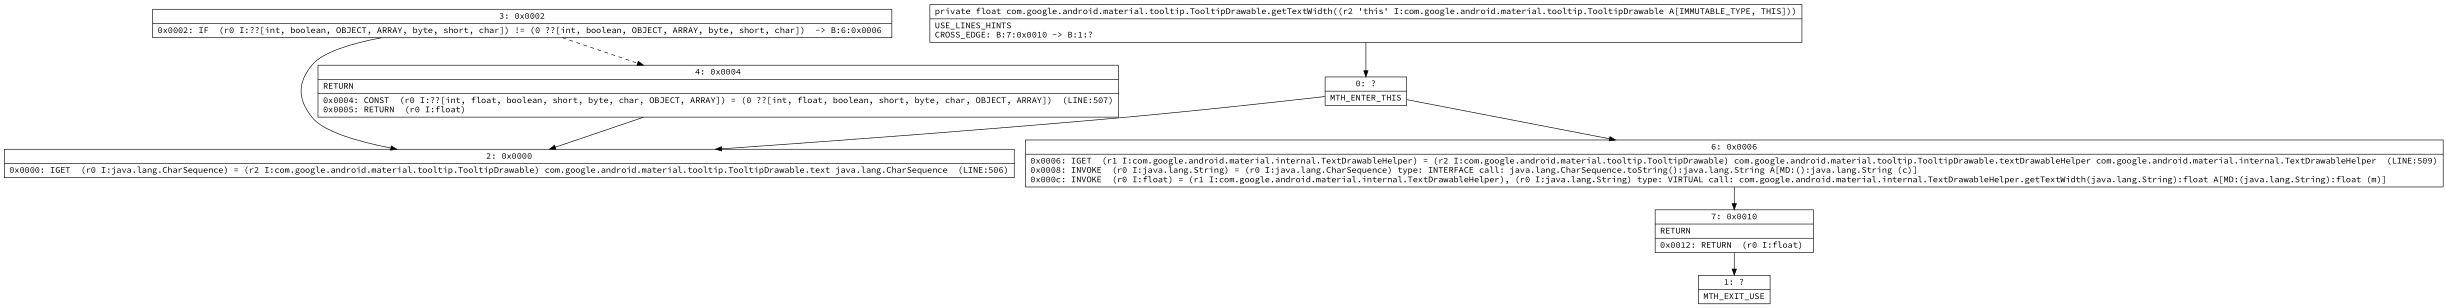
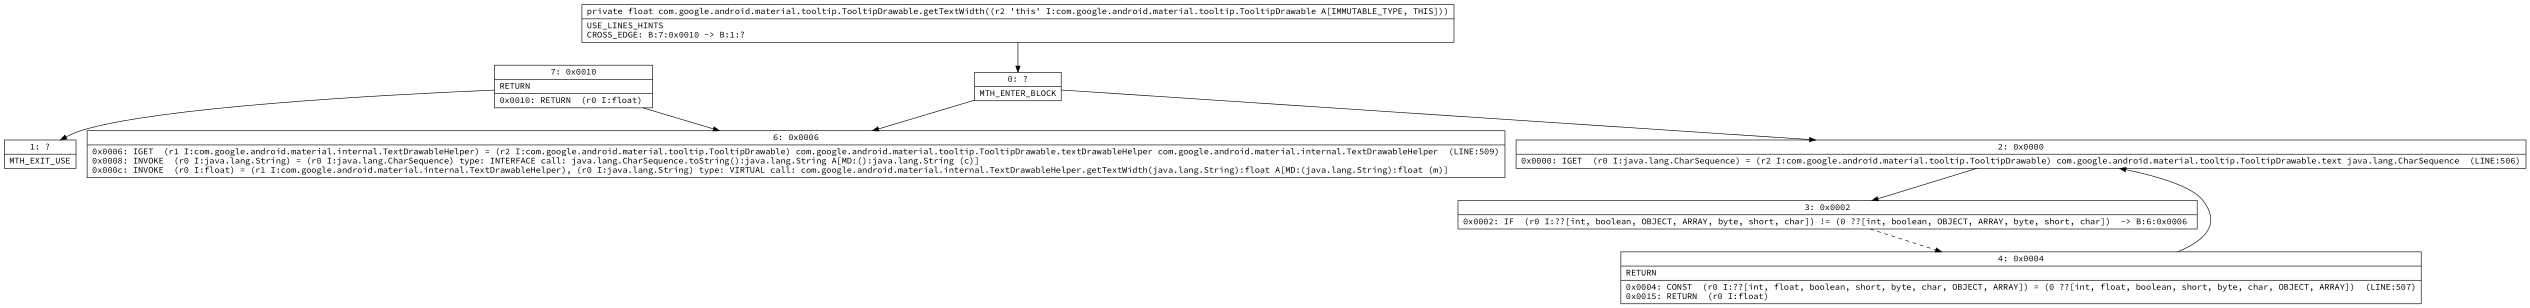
(302, 96) -> (1927, 184)
(1366, 98) -> (1018, 93)
(397, 110) -> (1700, 296)
(1734, 195) -> (678, 118)
(1734, 245) -> (574, 100)
